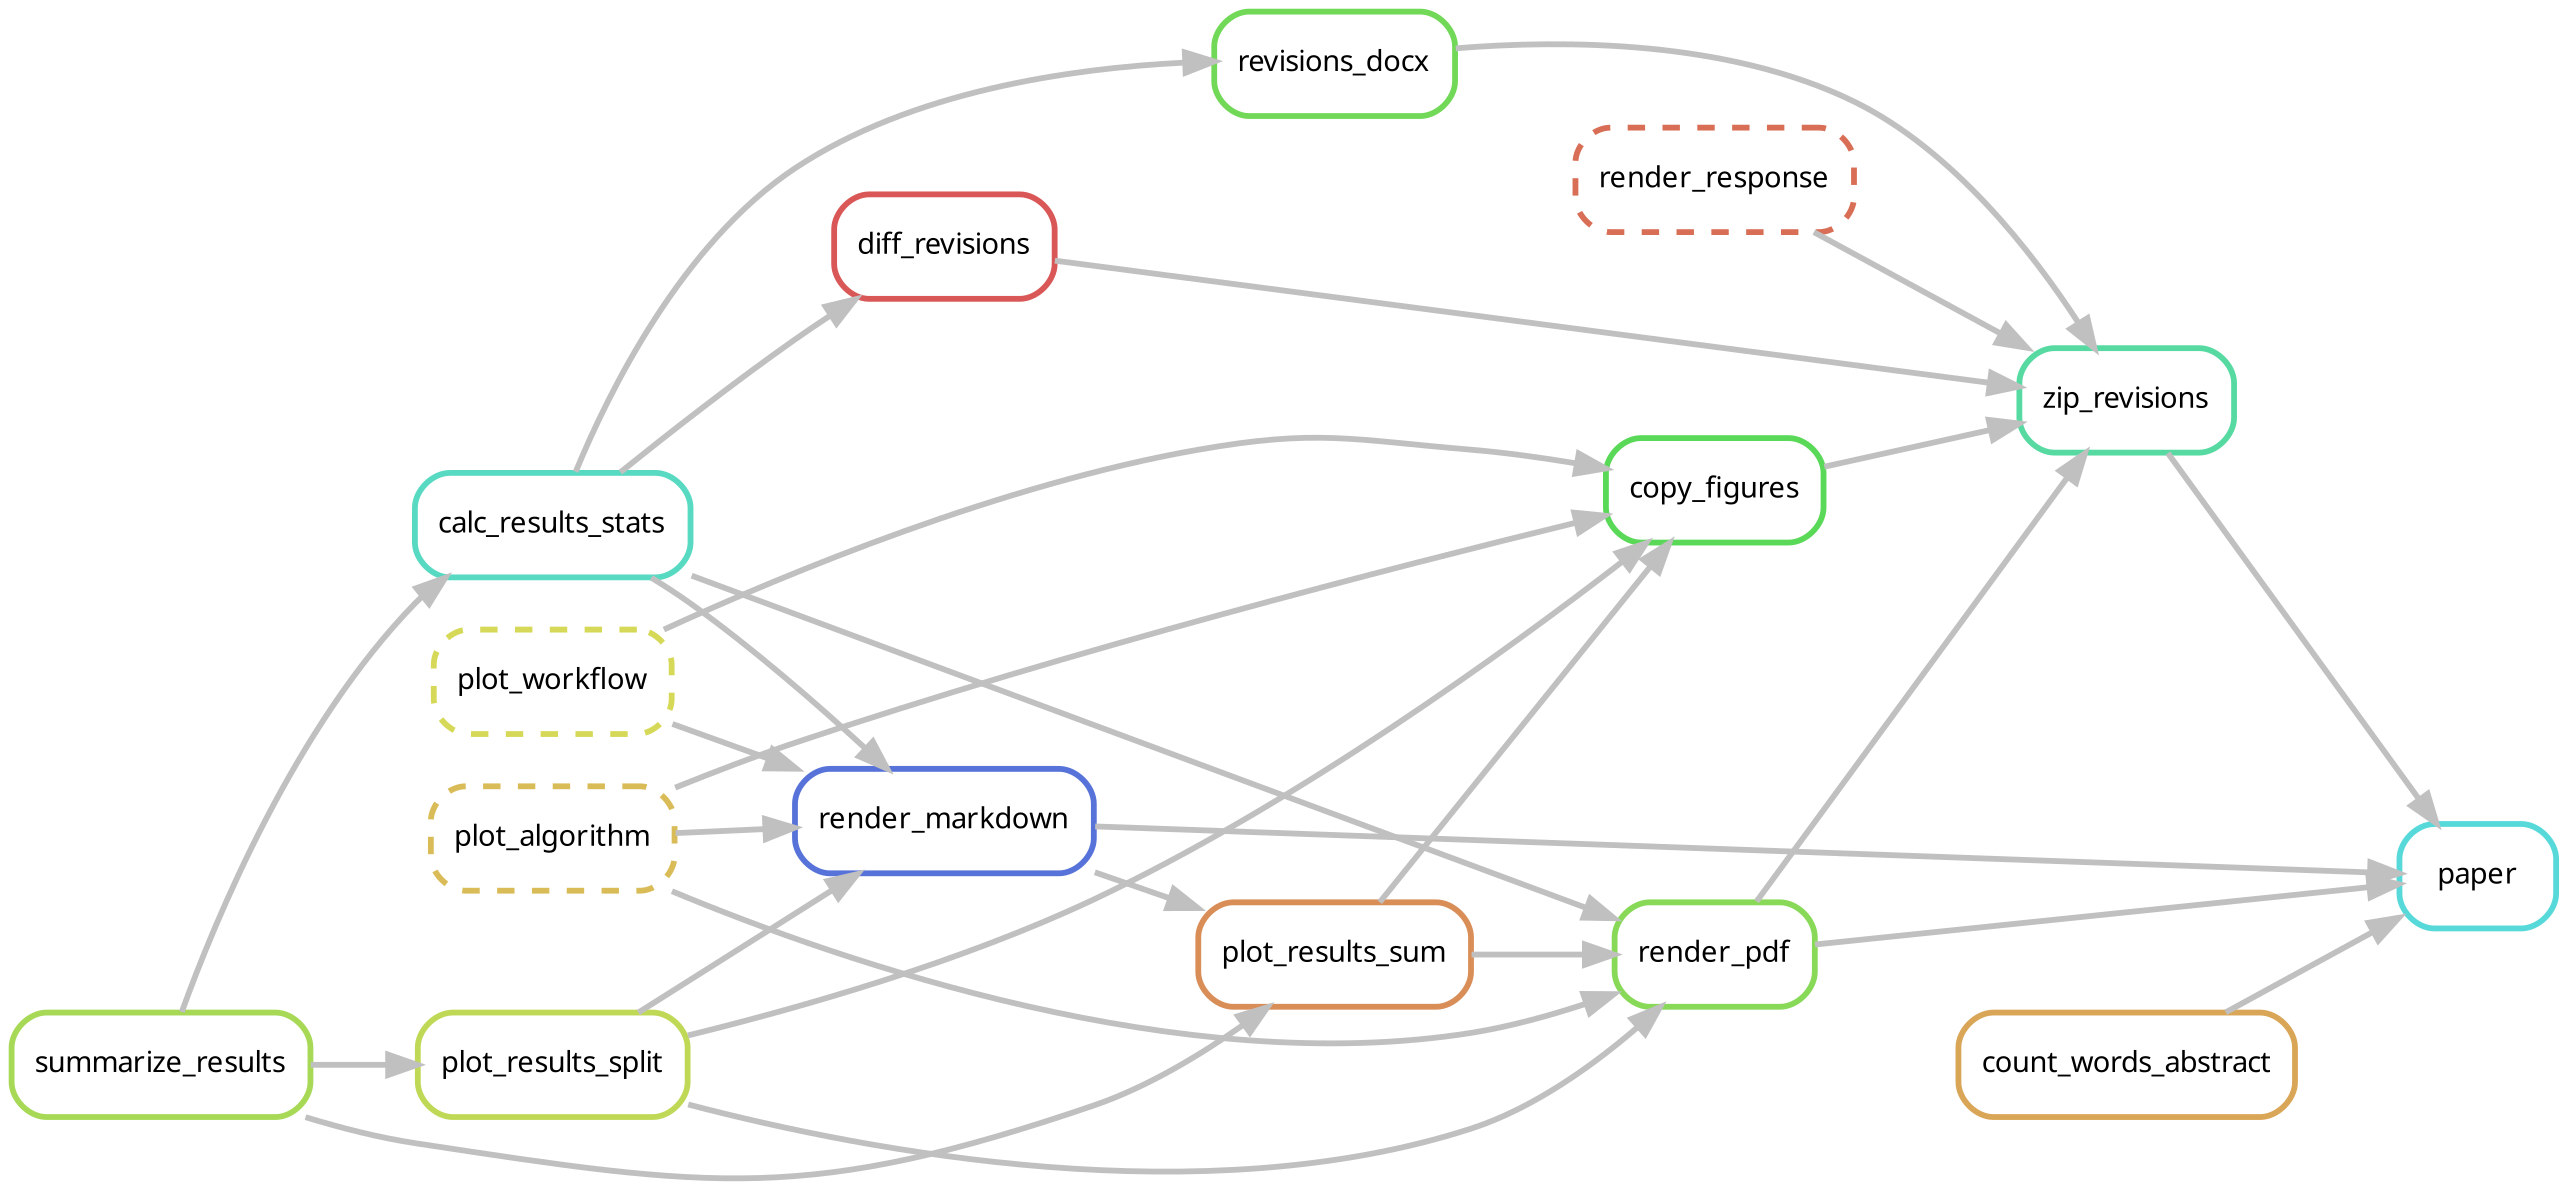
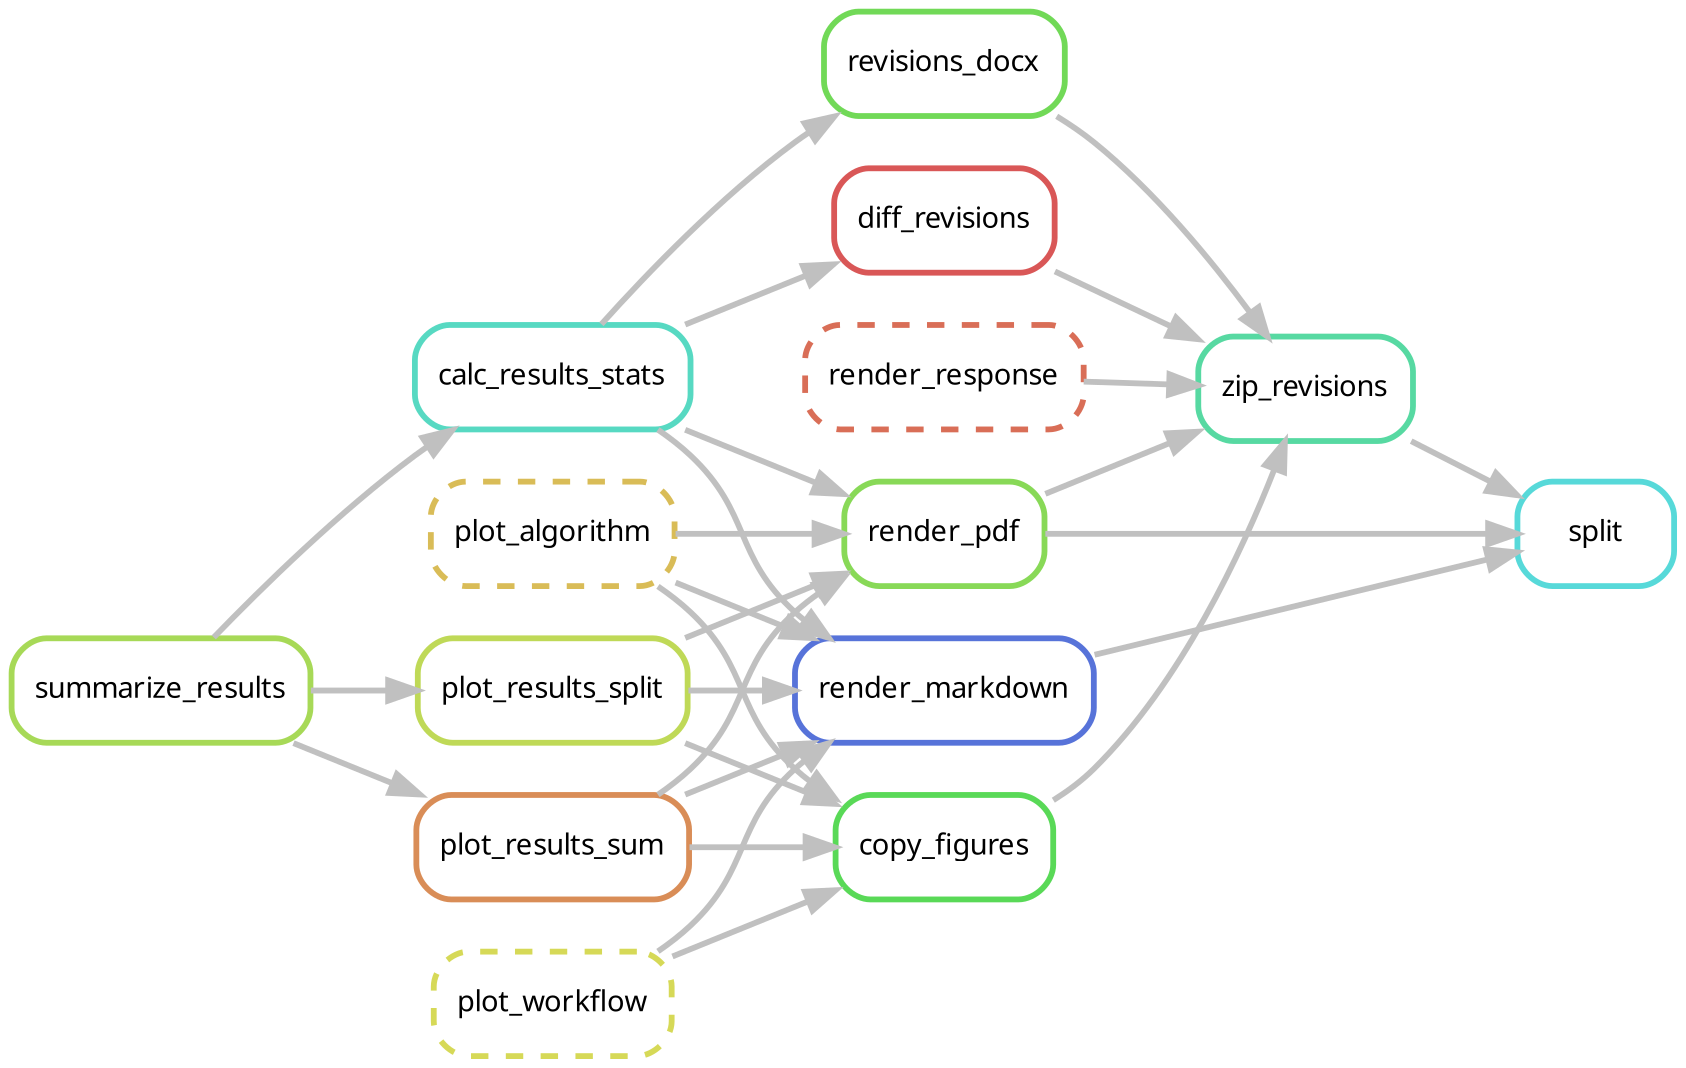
(2478, 876) -> (1596, 534)
(1149, 891) -> (725, 778)
(2127, 1065) -> none
